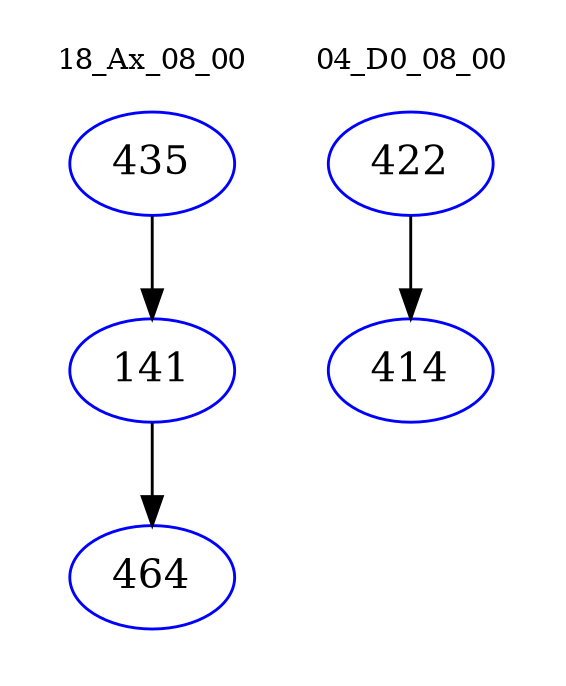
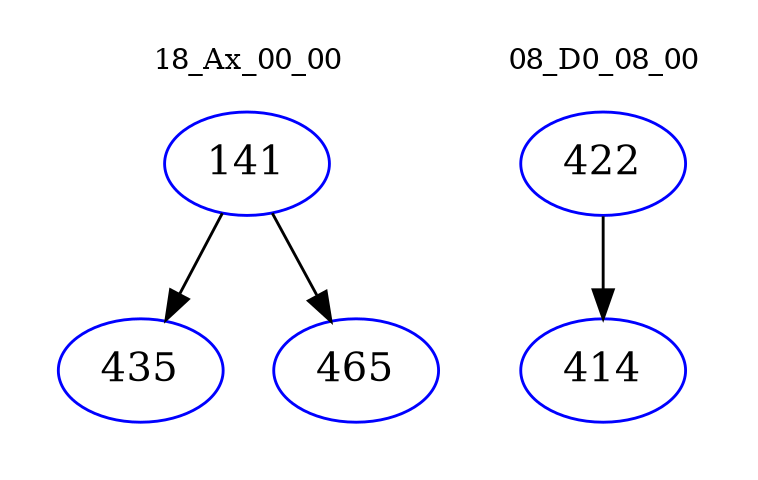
(152, 62) -> (248, 62)
(412, 62) -> (605, 62)
(152, 253) -> (201, 254)
(152, 577) -> (356, 371)
